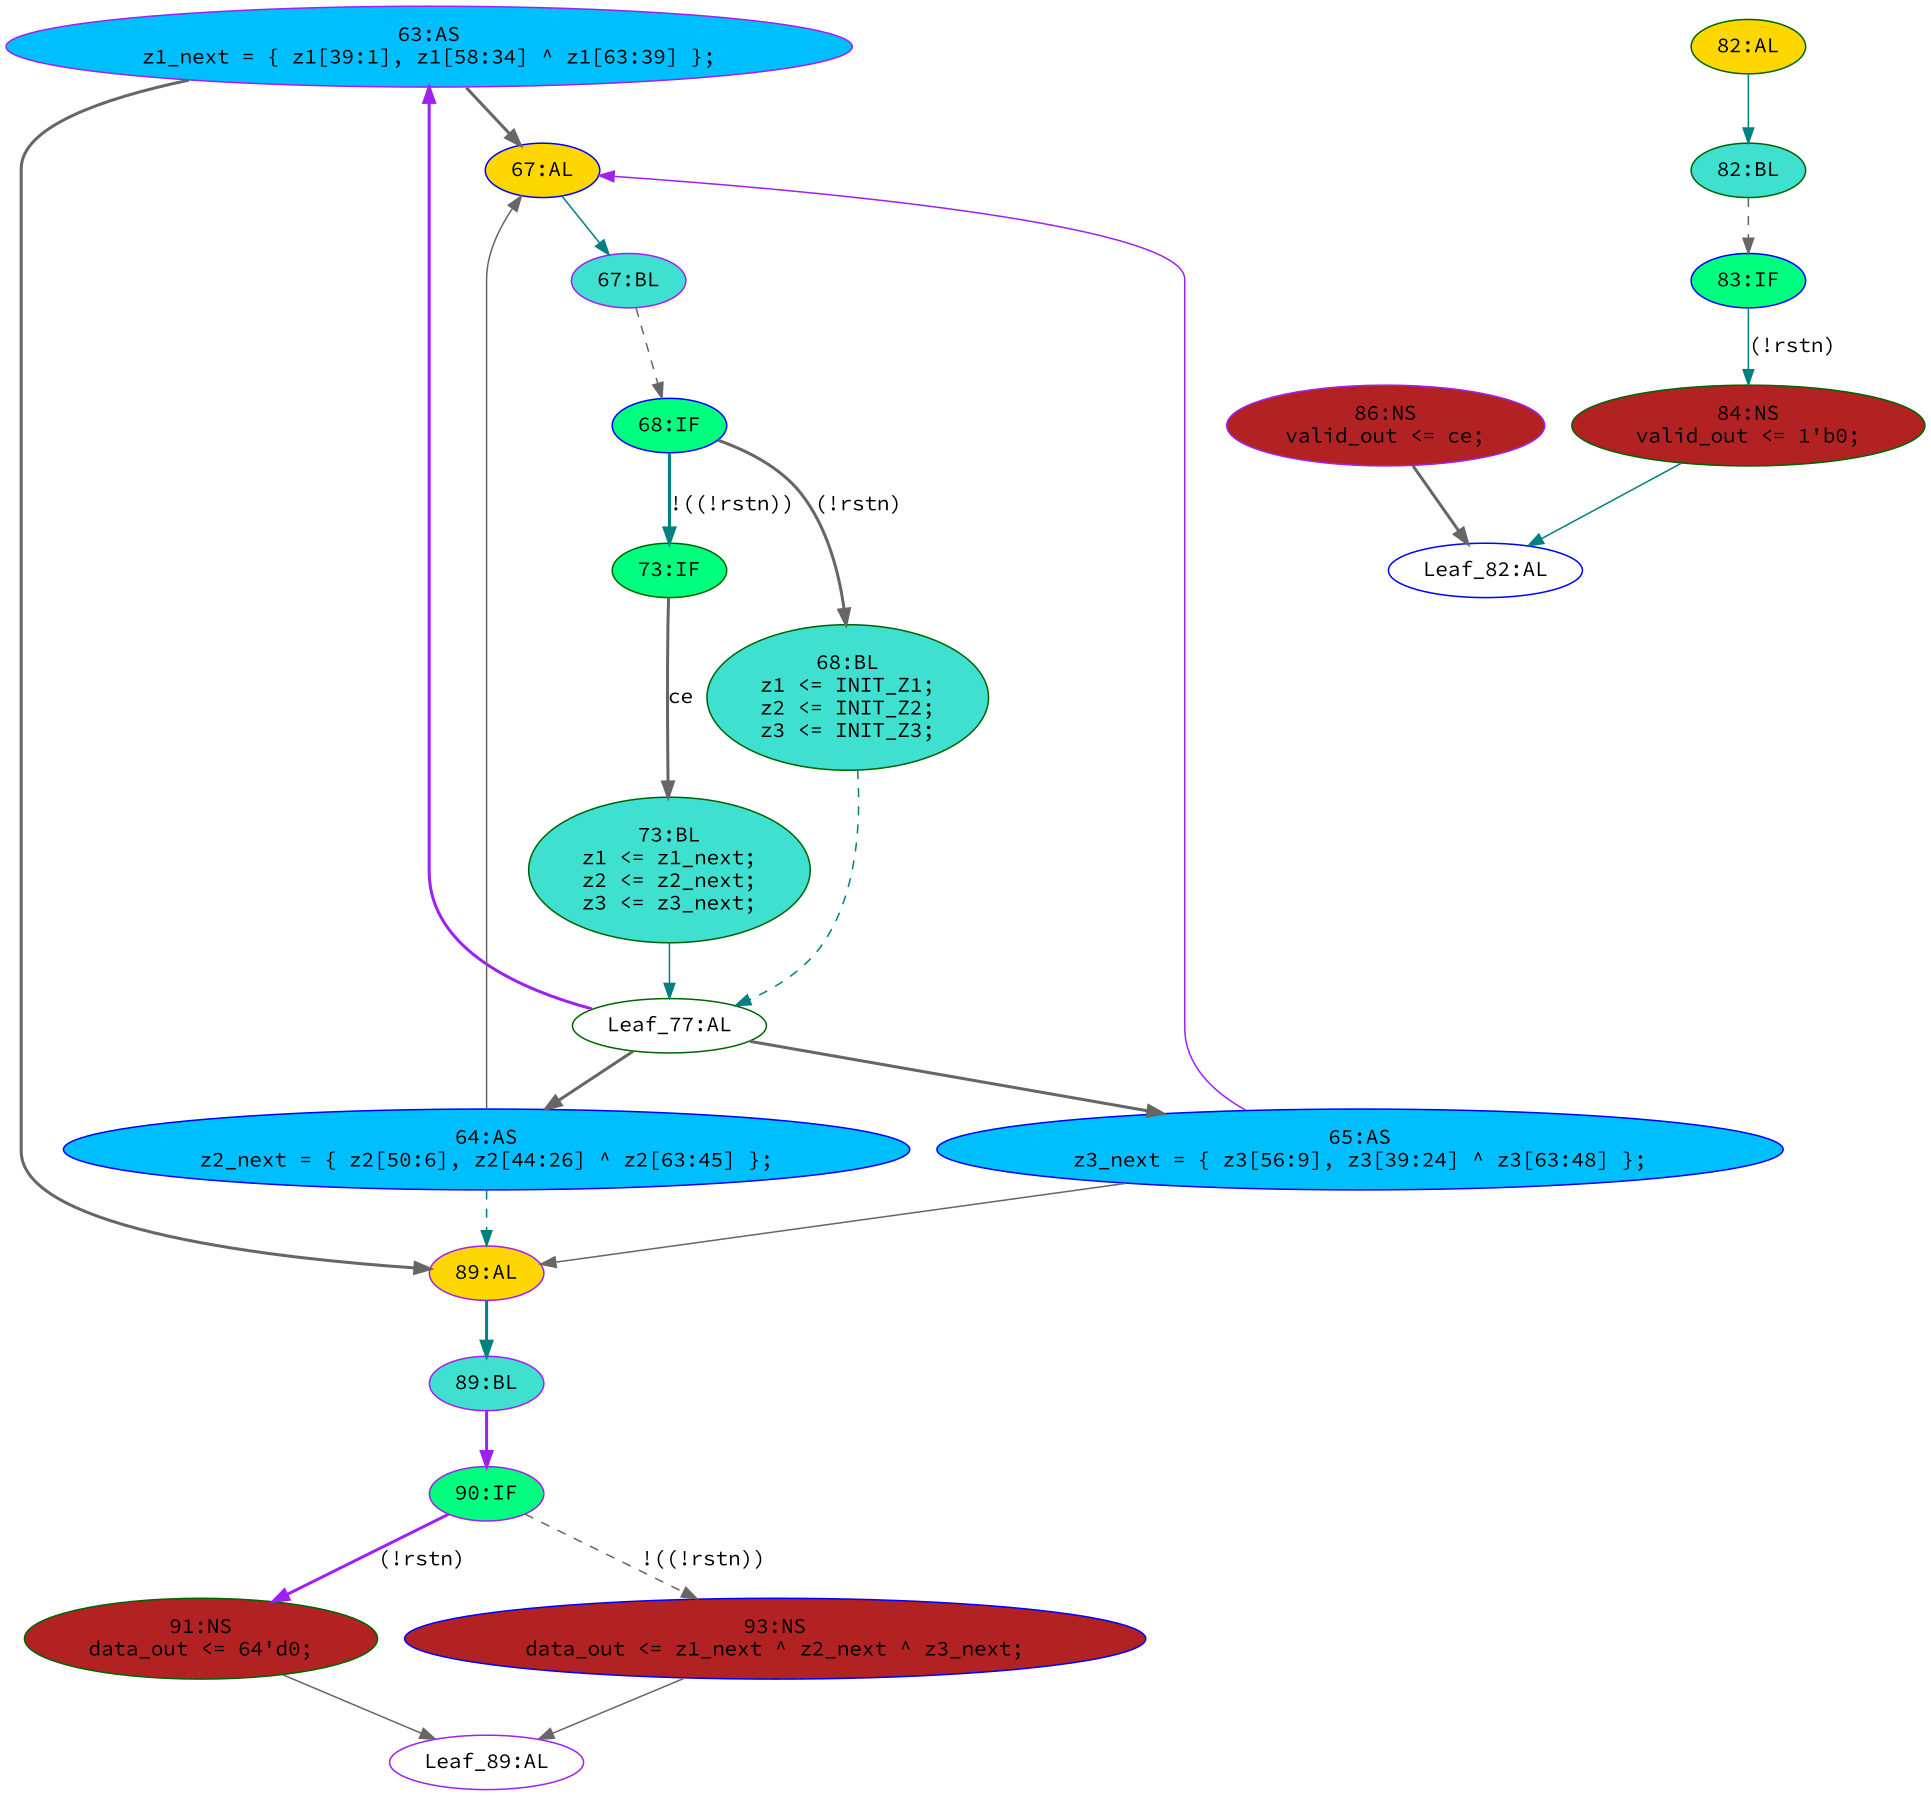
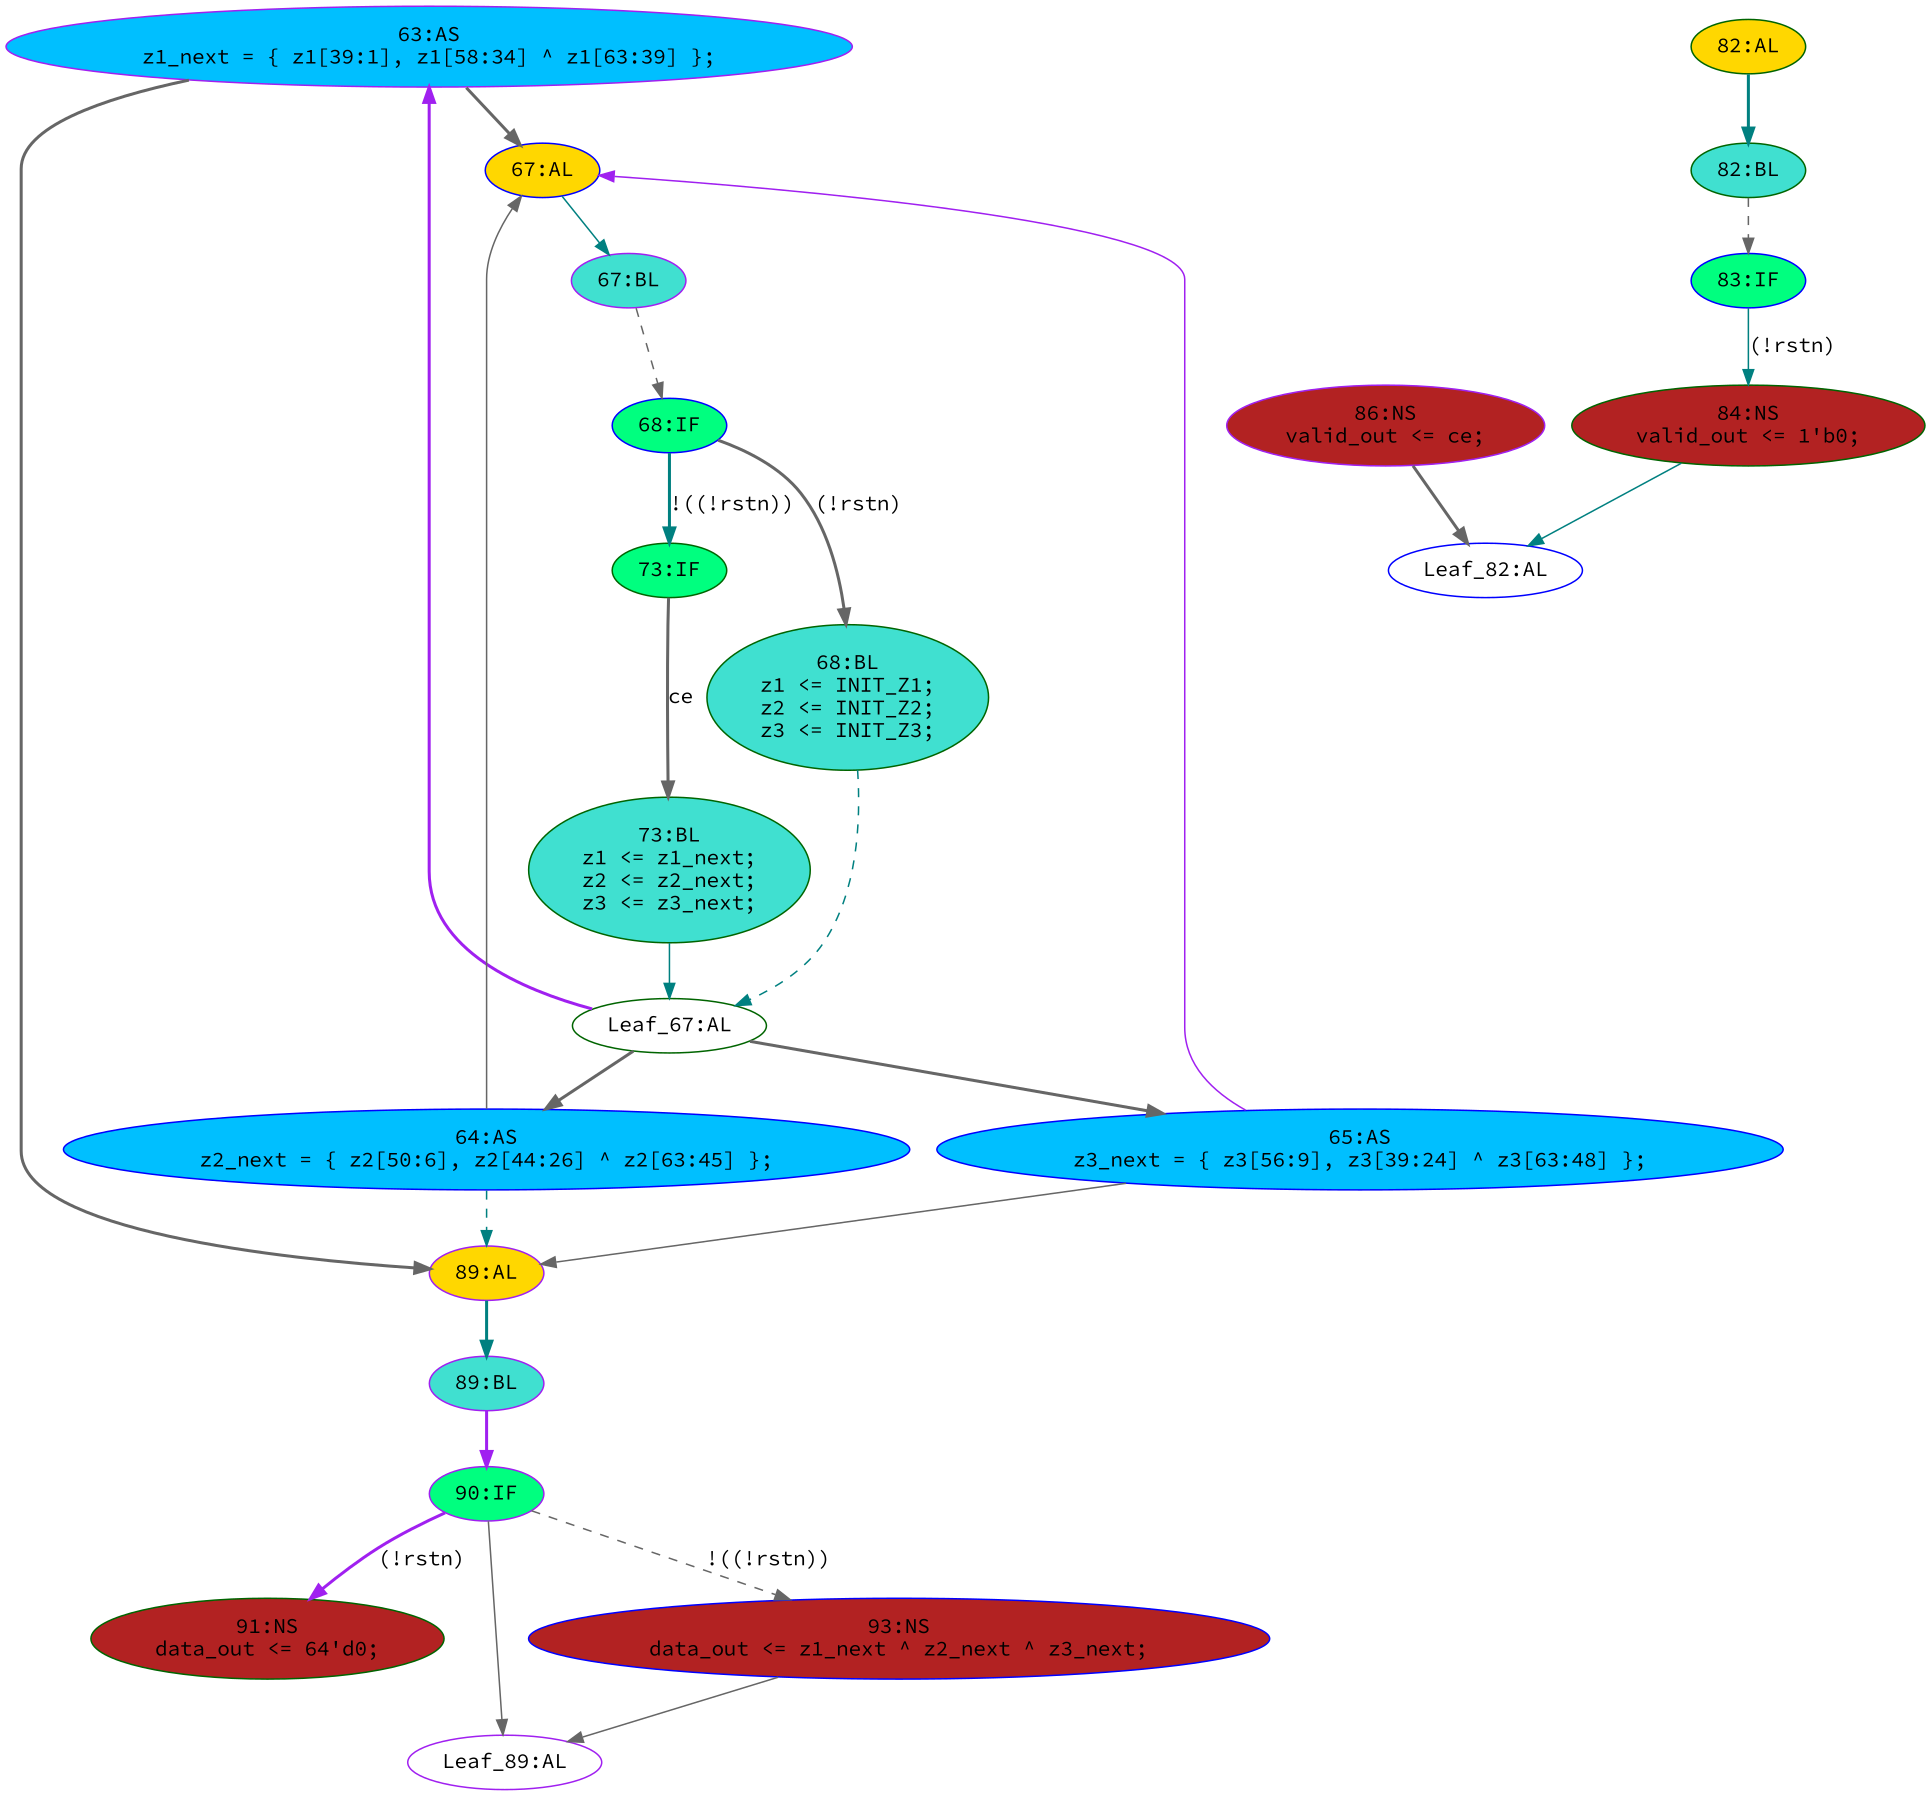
(1748, 101) -> (1748, 101)
(669, 1026) -> (669, 1026)
(352, 1704) -> (495, 1621)
